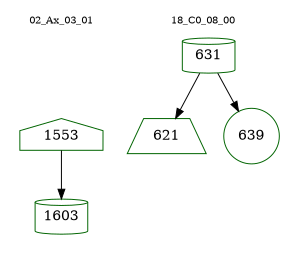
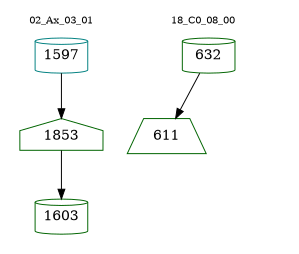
none -> (61, 56)
(209, 56) -> (209, 56)
(61, 136) -> (61, 136)
(167, 136) -> (167, 136)
(252, 136) -> none
